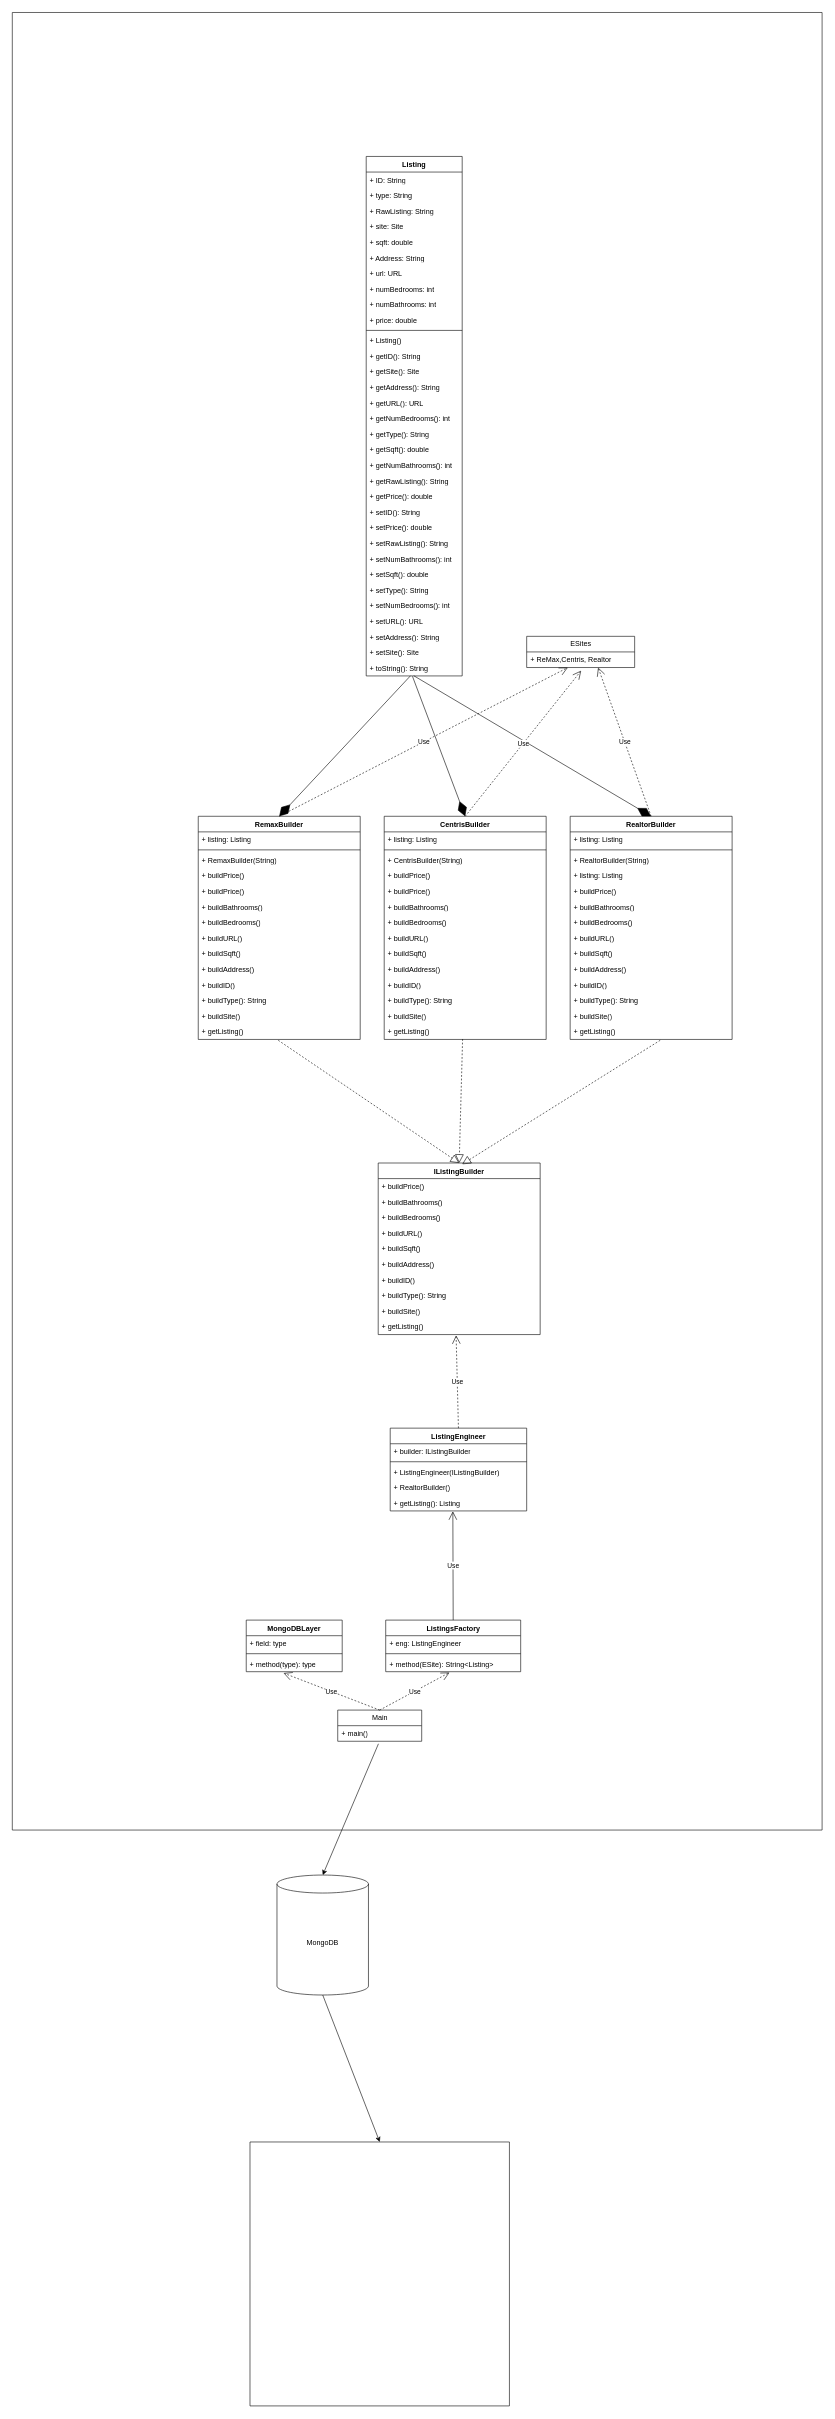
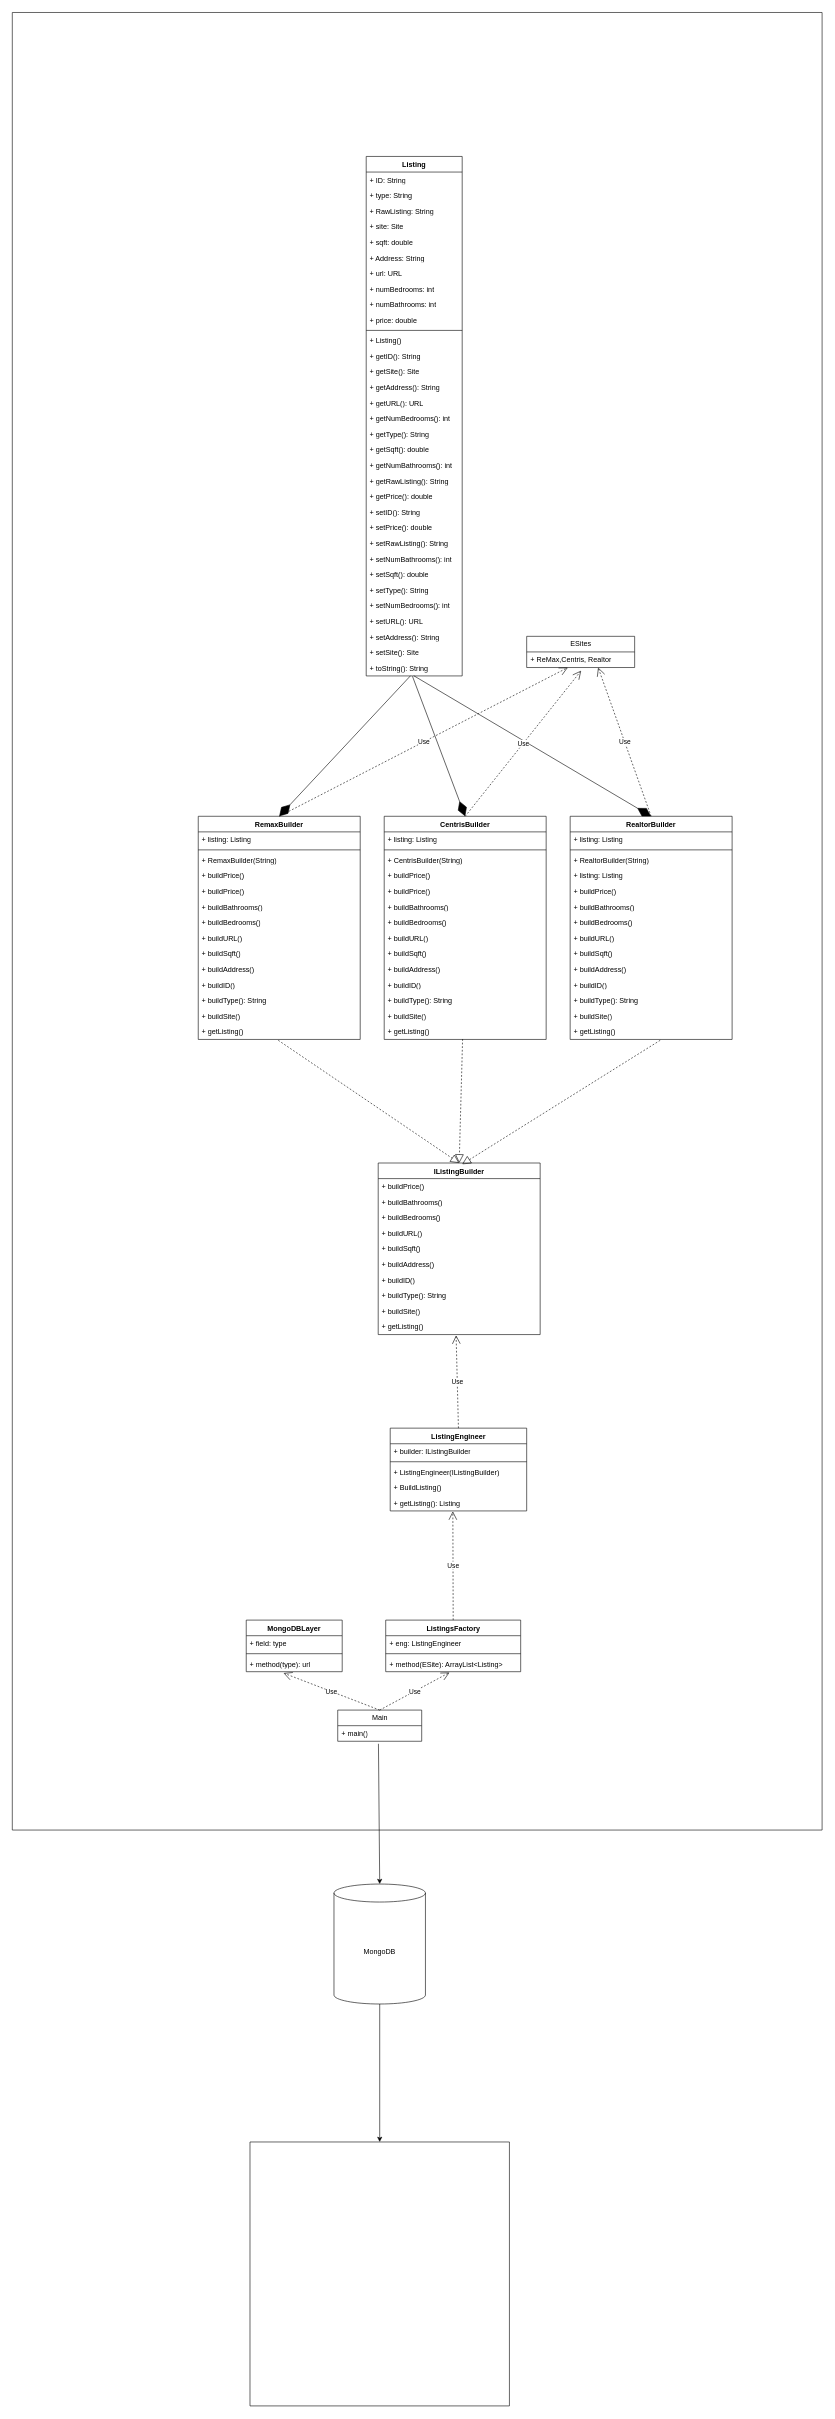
(426, 1488) -> (421, 1488)
(453, 1568) -> (453, 1568)
(287, 1665) -> (284, 1665)
(448, 1665) -> (454, 1665)
(323, 1935) -> (380, 1944)
